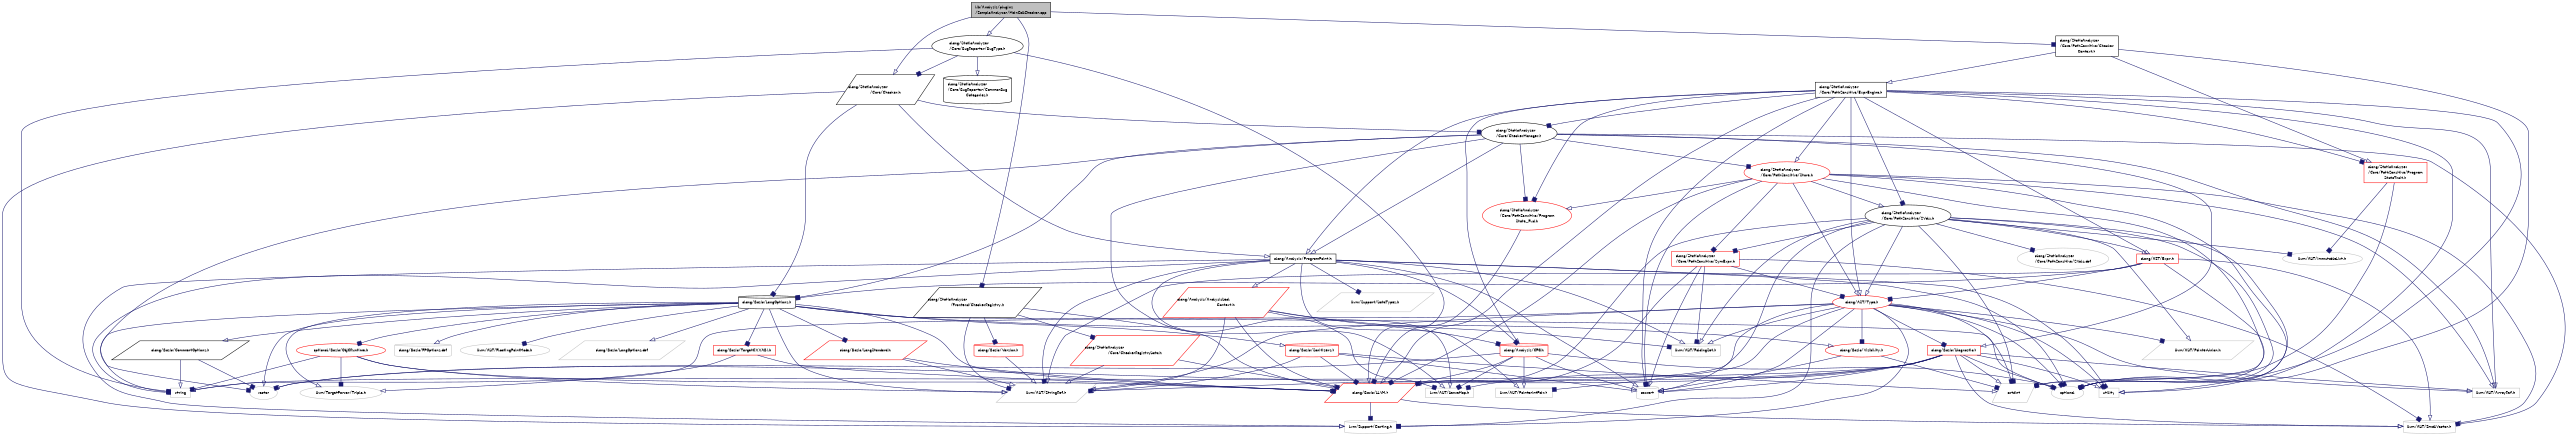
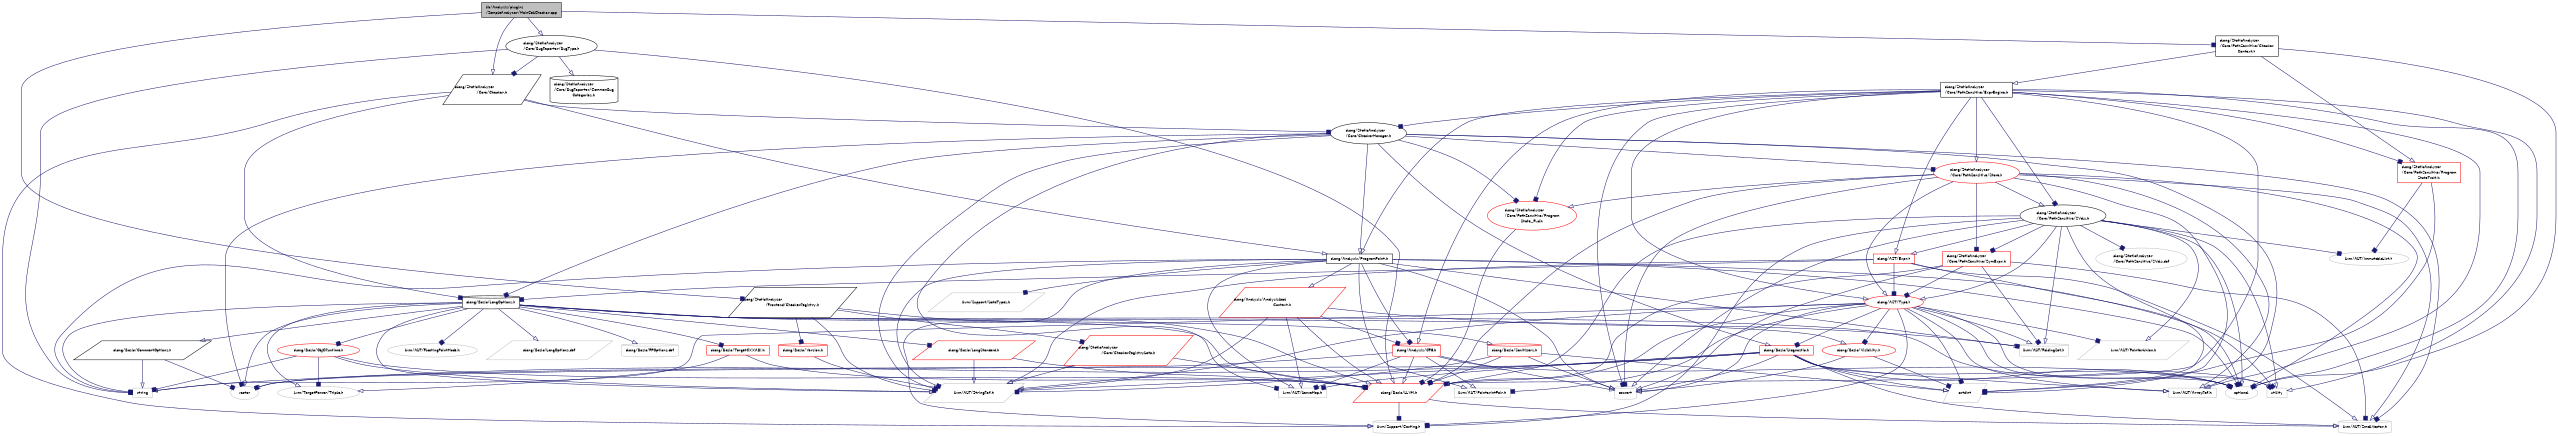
none -> (1025, 173)
(341, 350) -> (318, 350)
